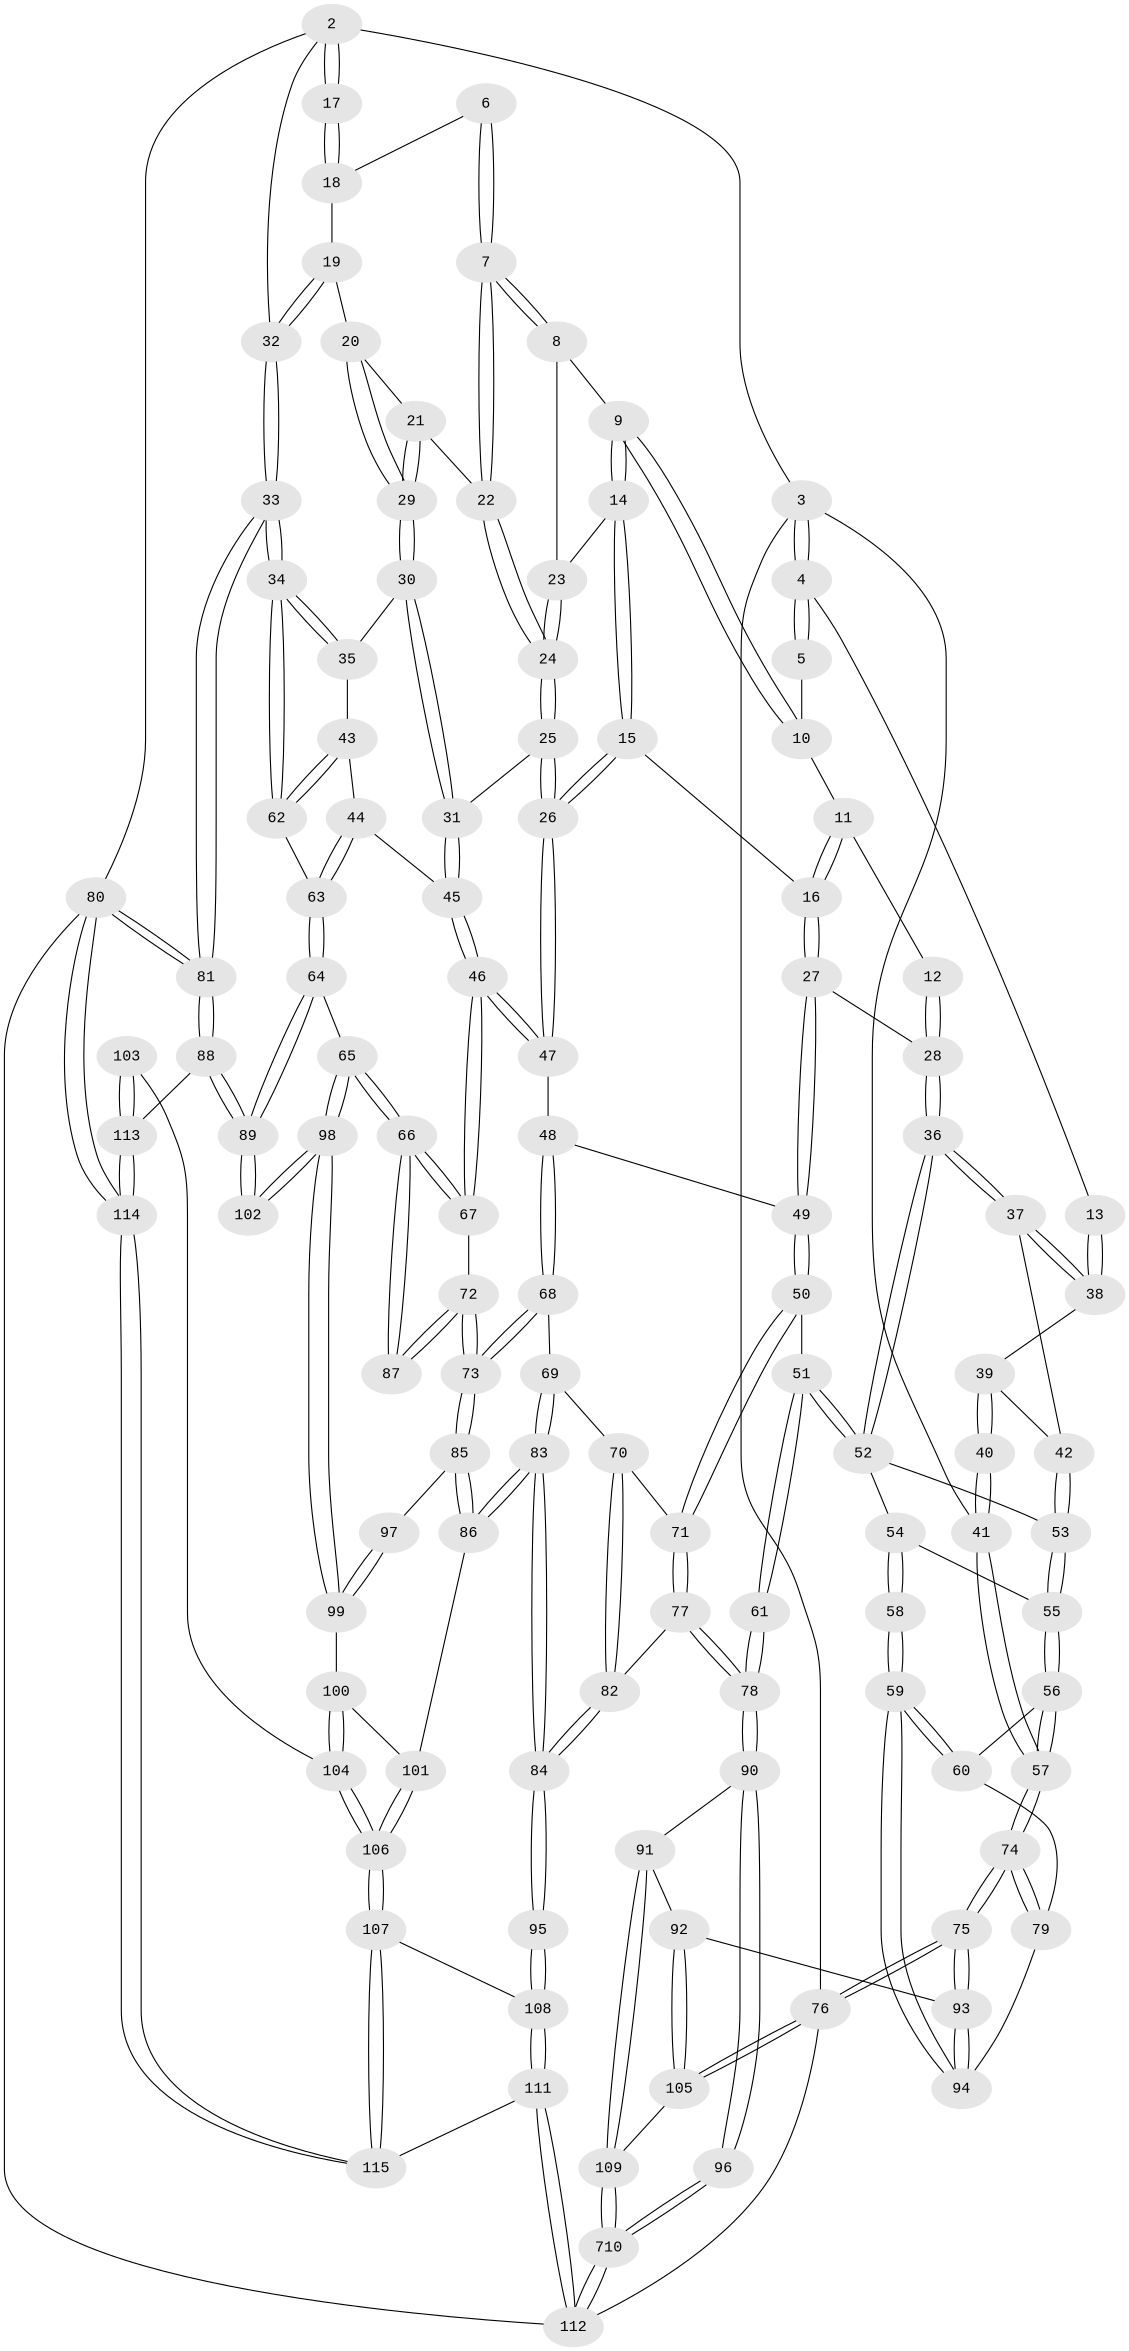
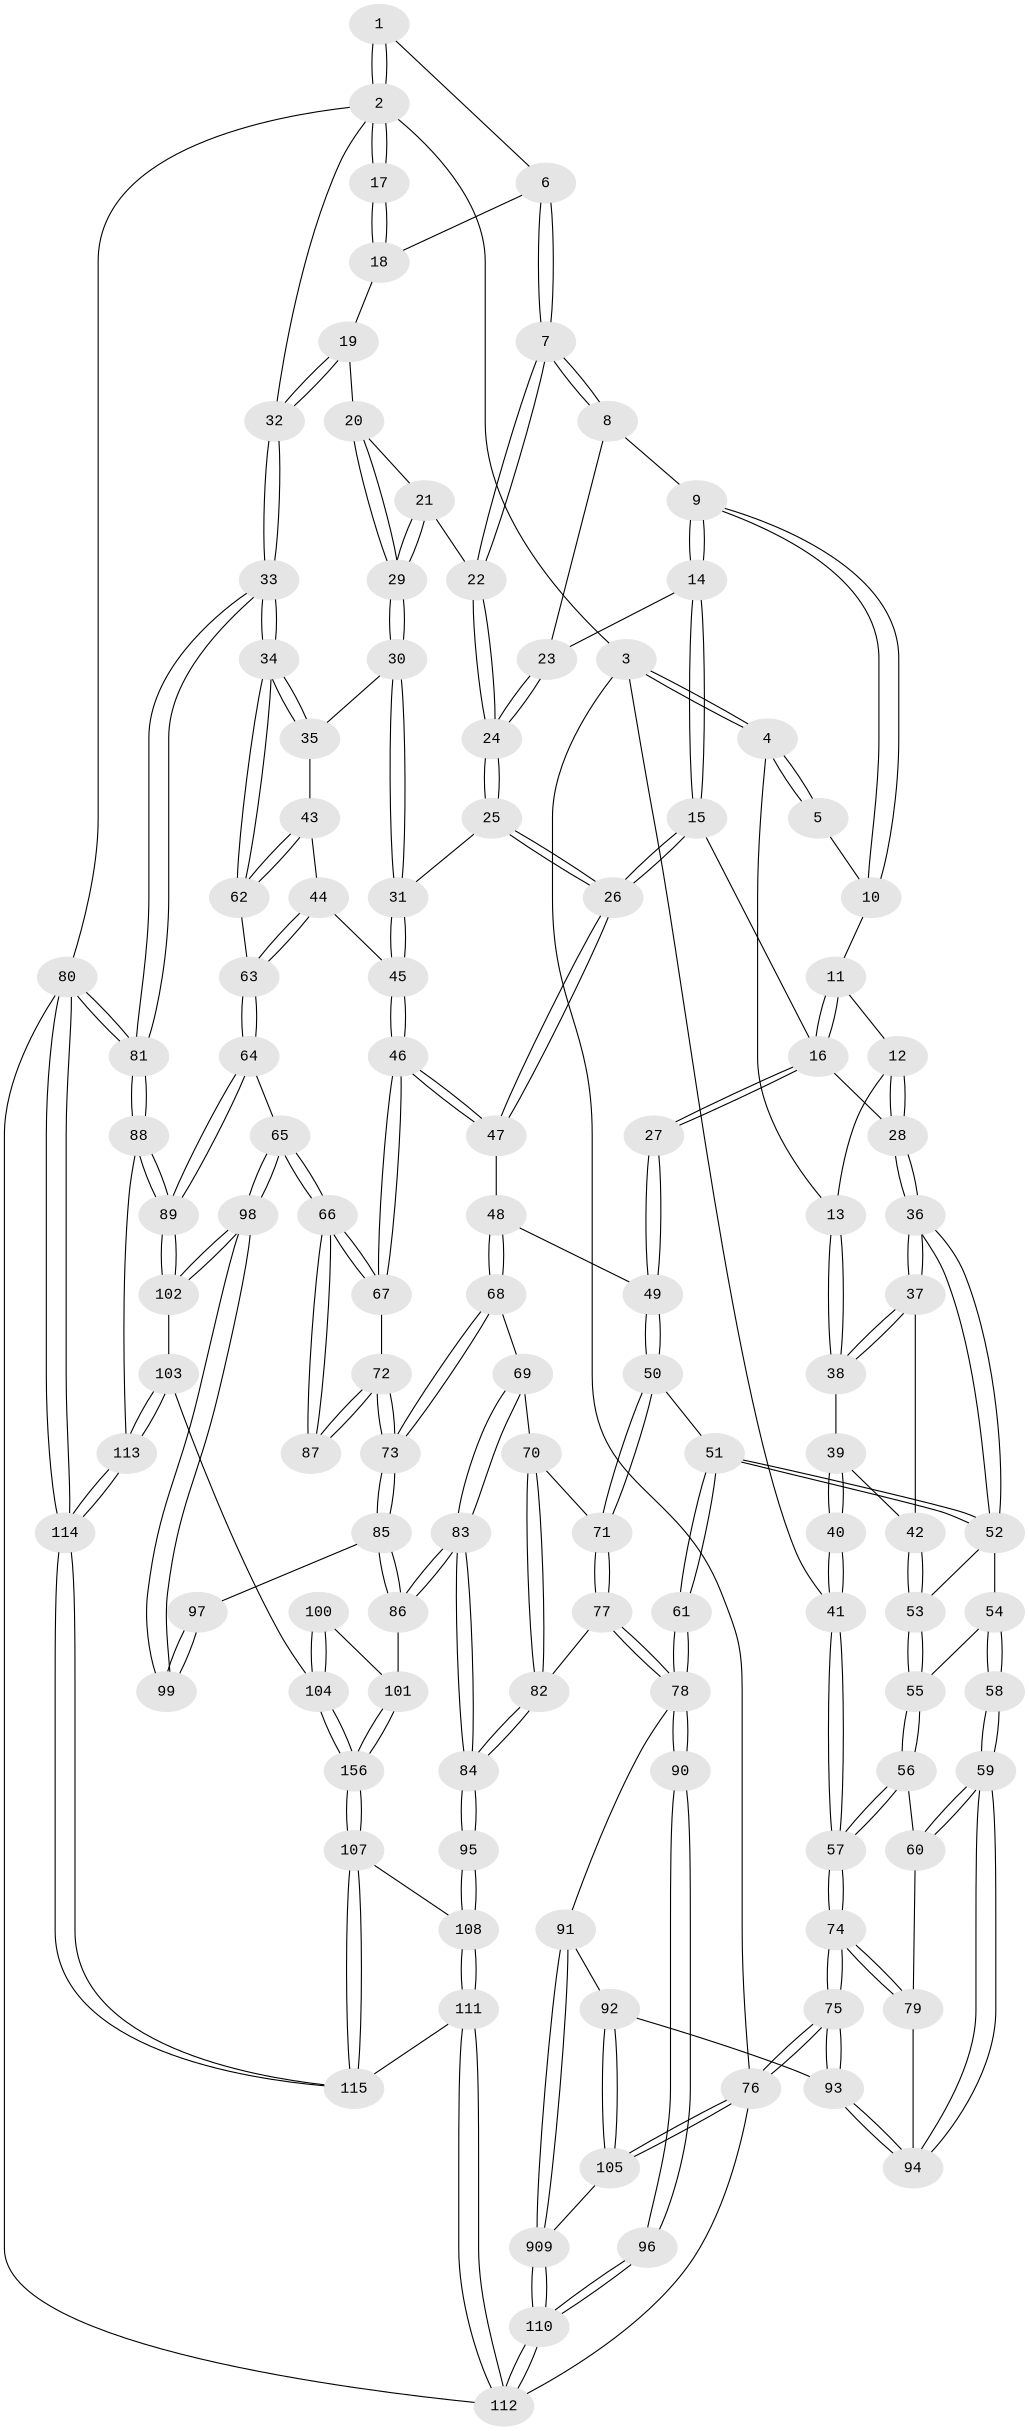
none -> (379, 24)
(866, 1013) -> (858, 1096)
none -> (852, 1132)
none -> (169, 1334)
(336, 1652) -> none
(698, 1811) -> (613, 1807)
(376, 1850) -> (354, 1771)
(609, 2168) -> (539, 2247)
(609, 2247) -> (539, 2327)
